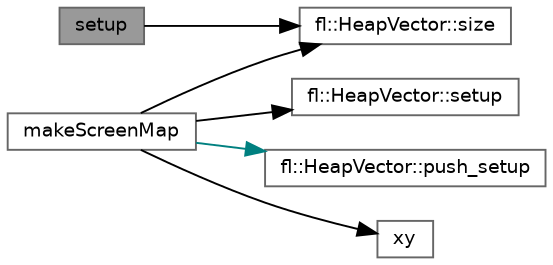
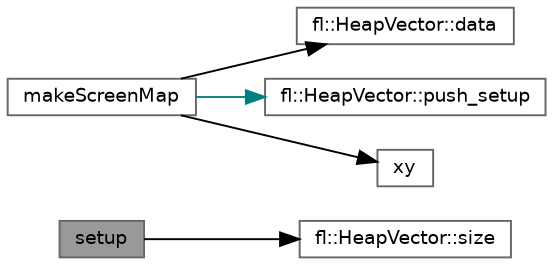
(220, 78) -> none
(405, 97) -> (405, 26)
